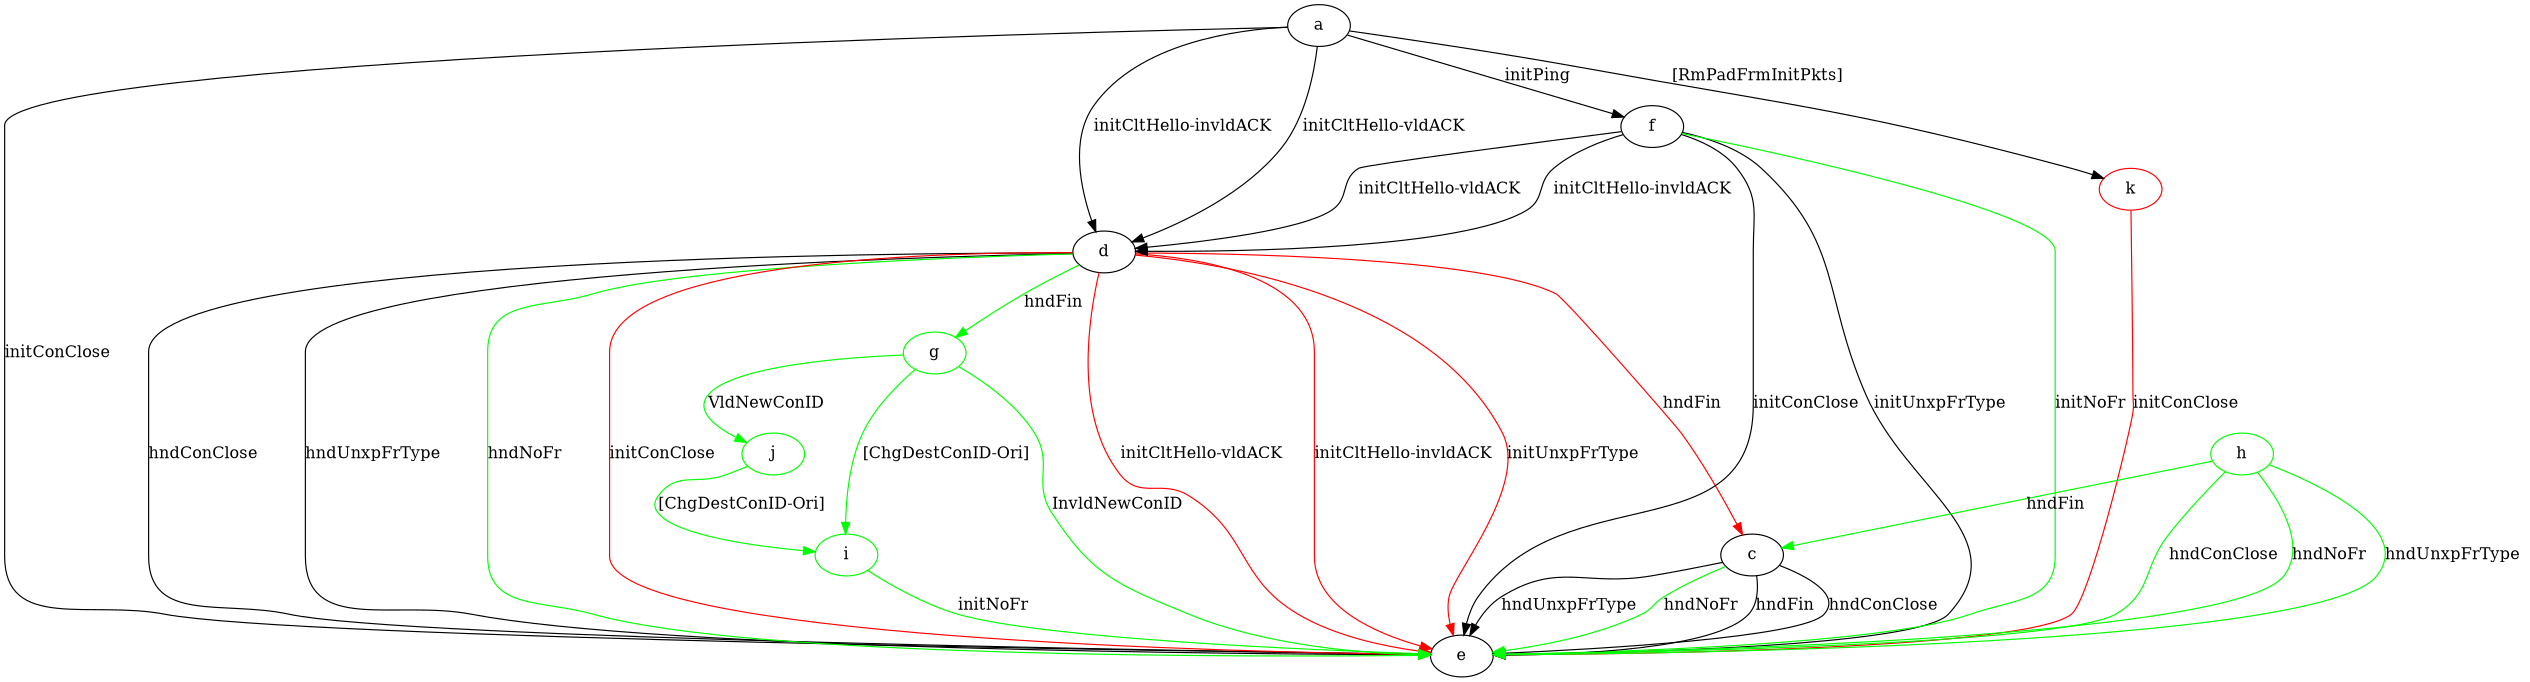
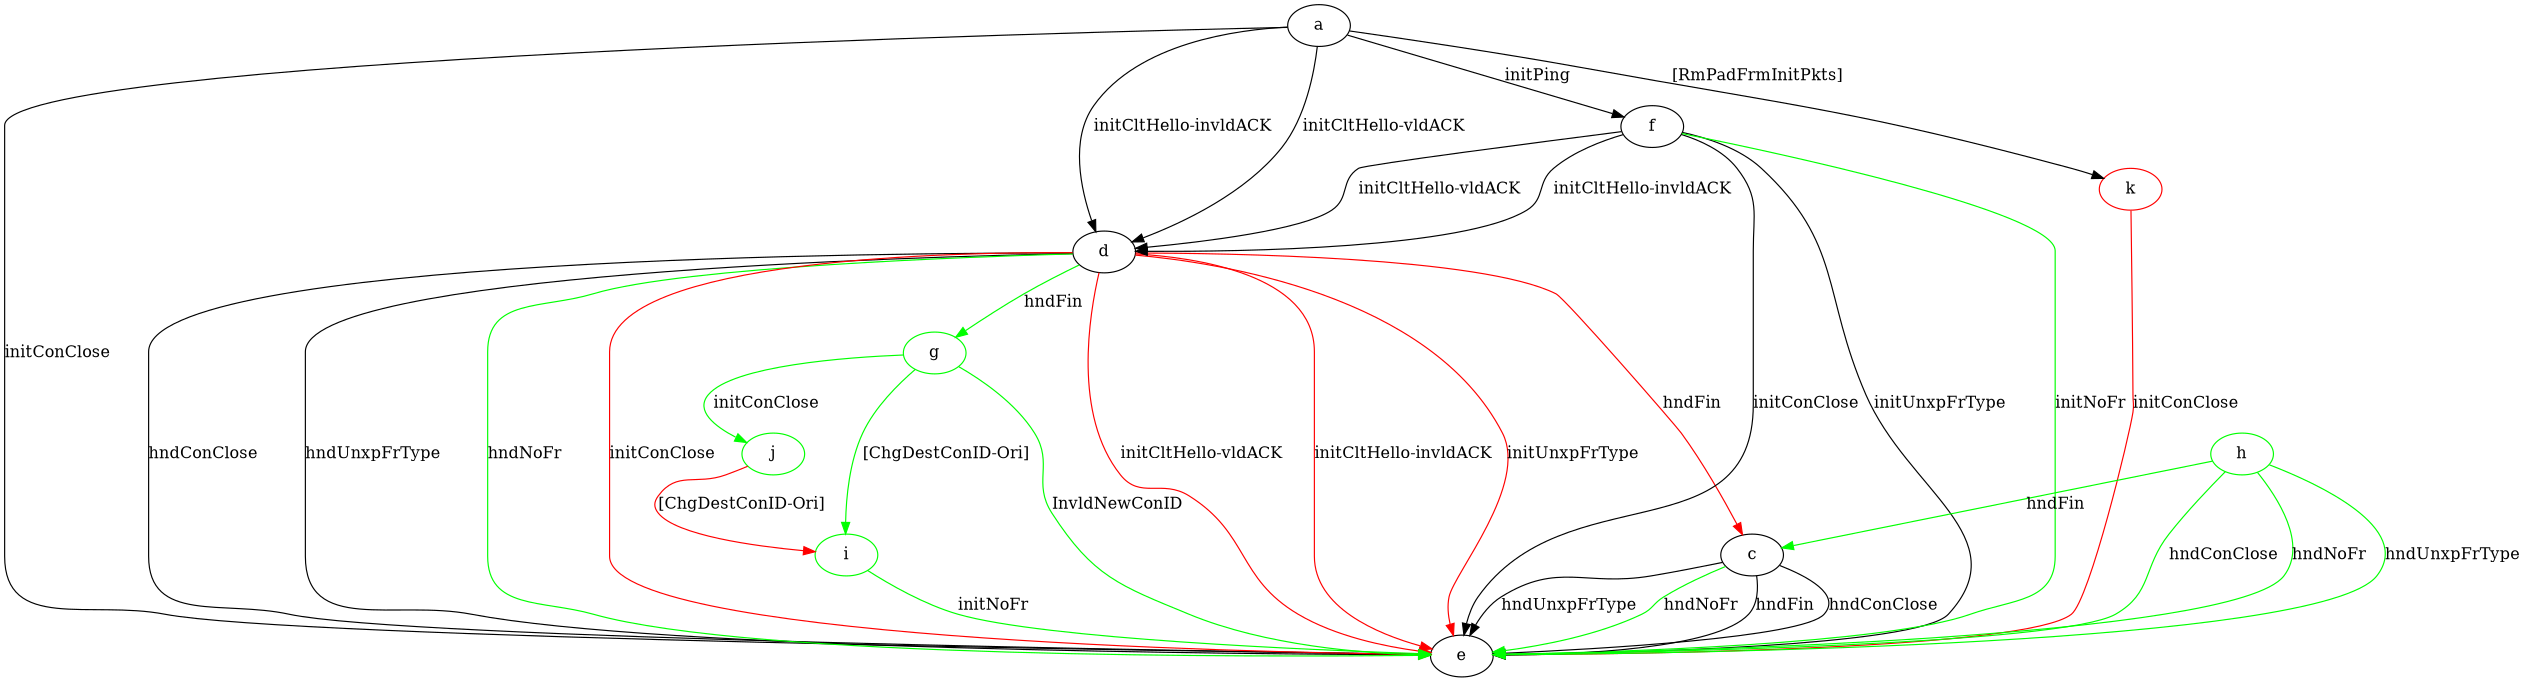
(769, 403) -> (769, 403)
(673, 524) -> (673, 524)
